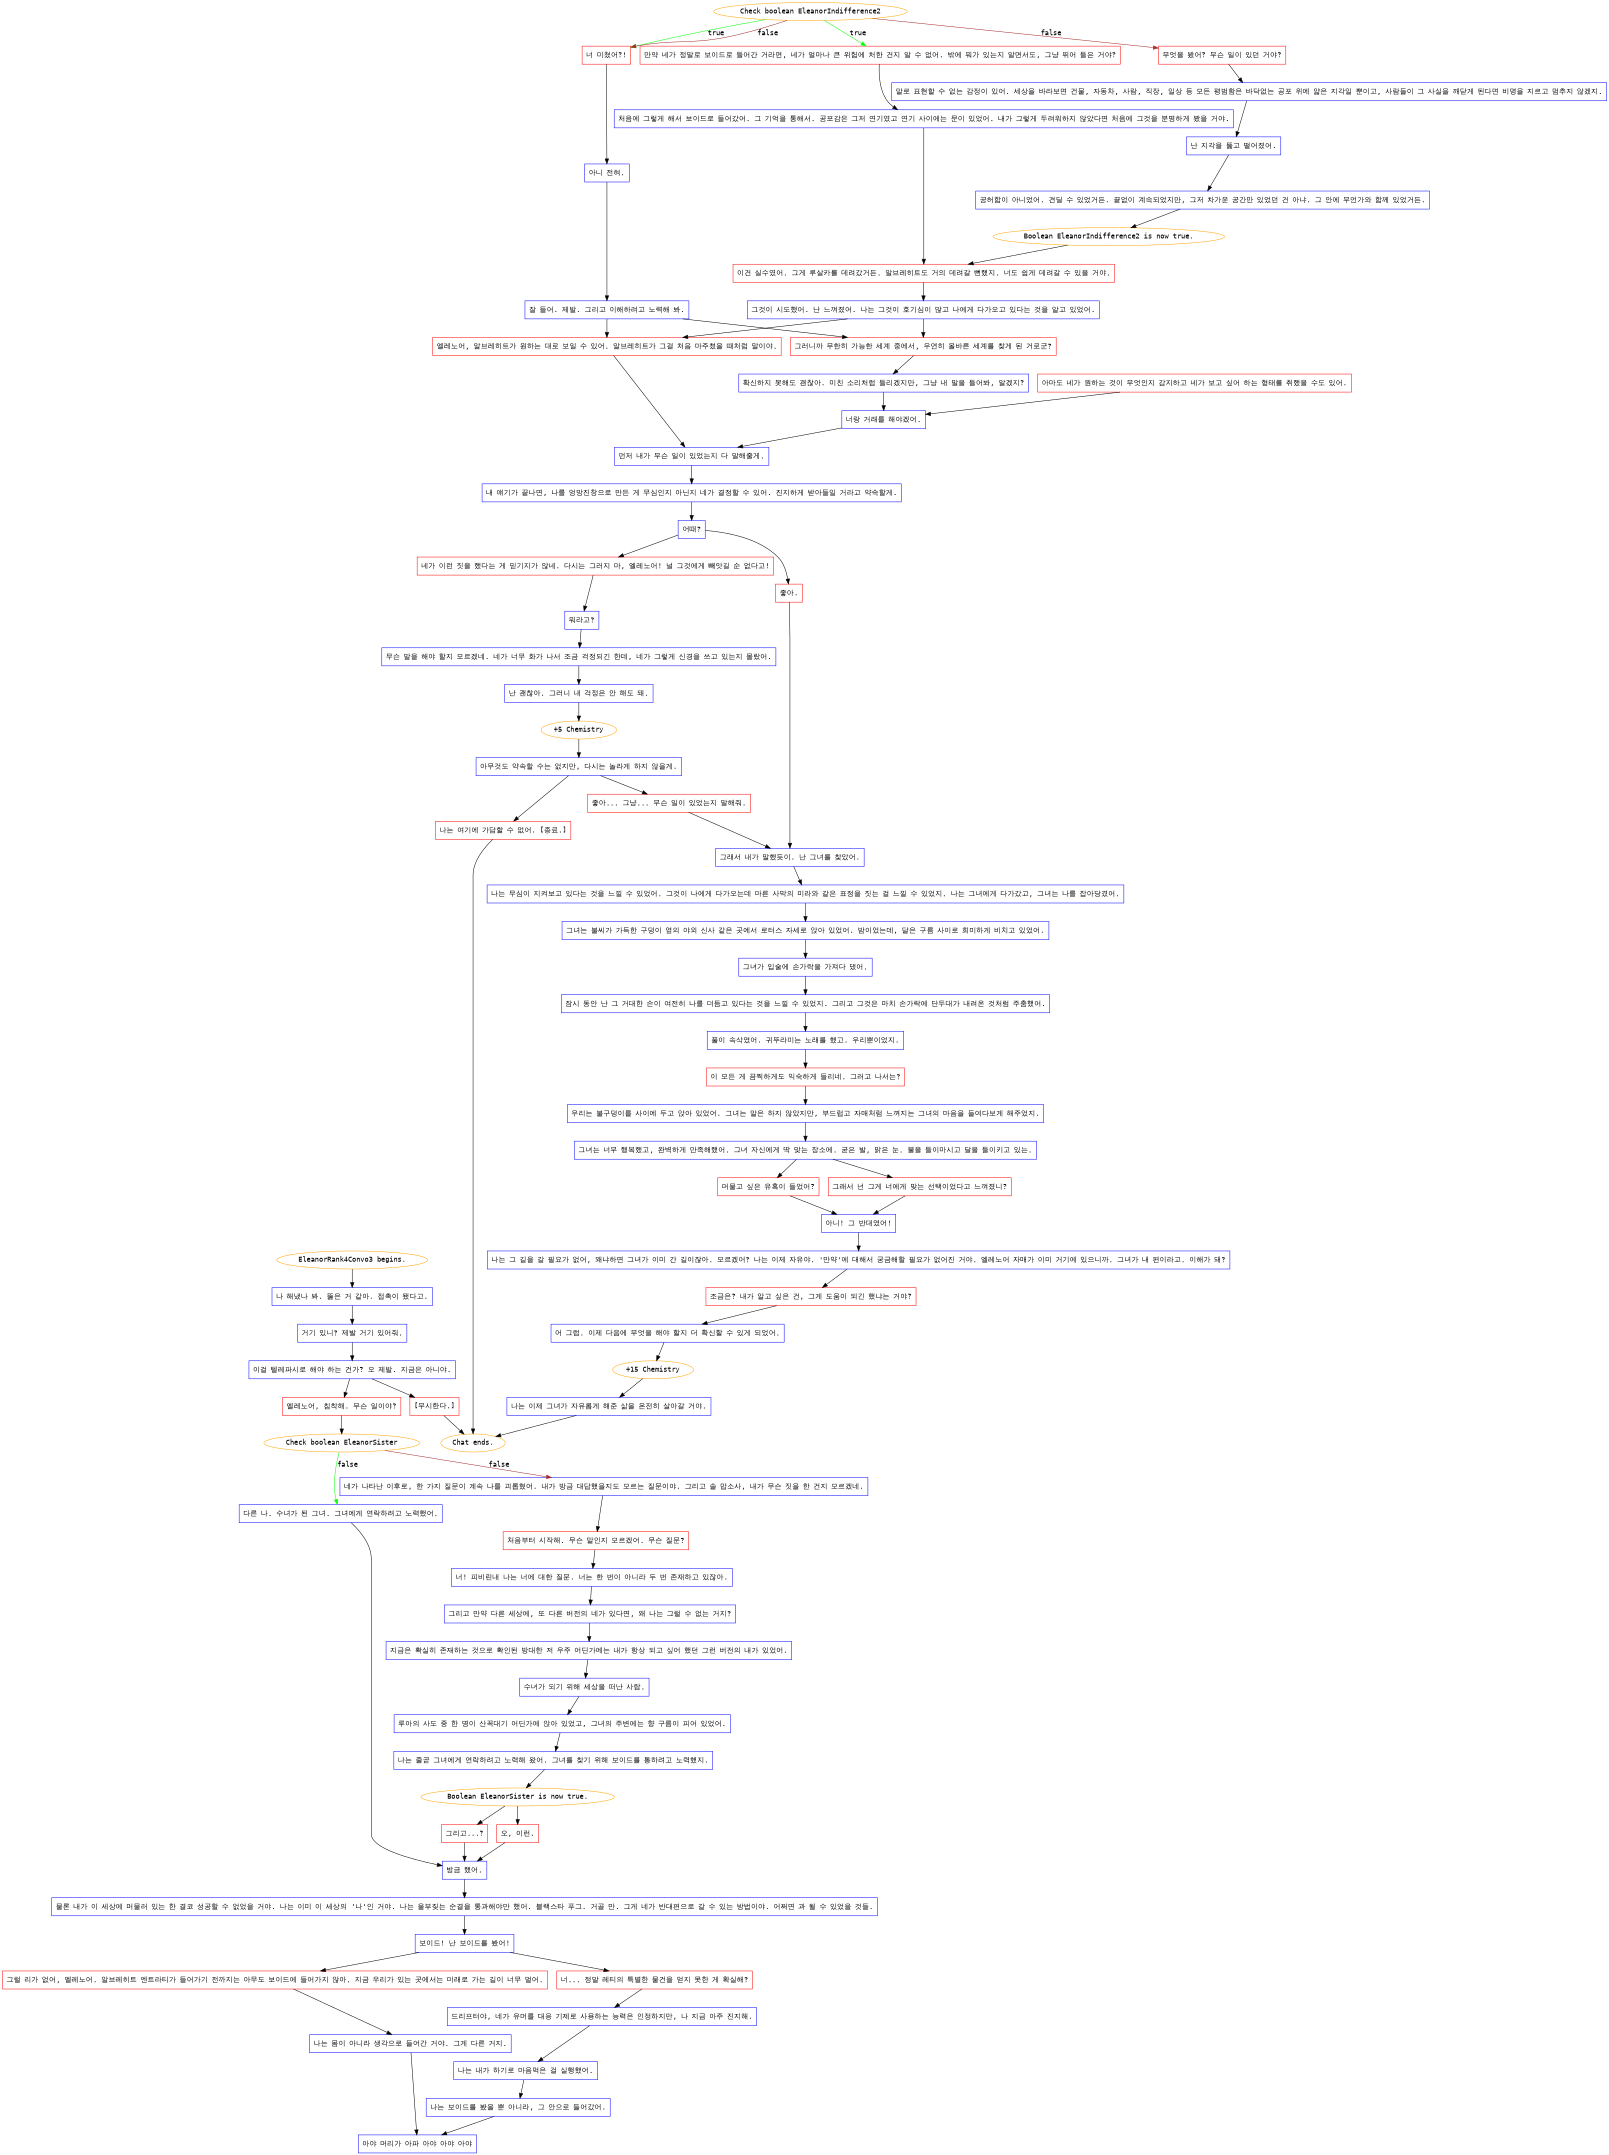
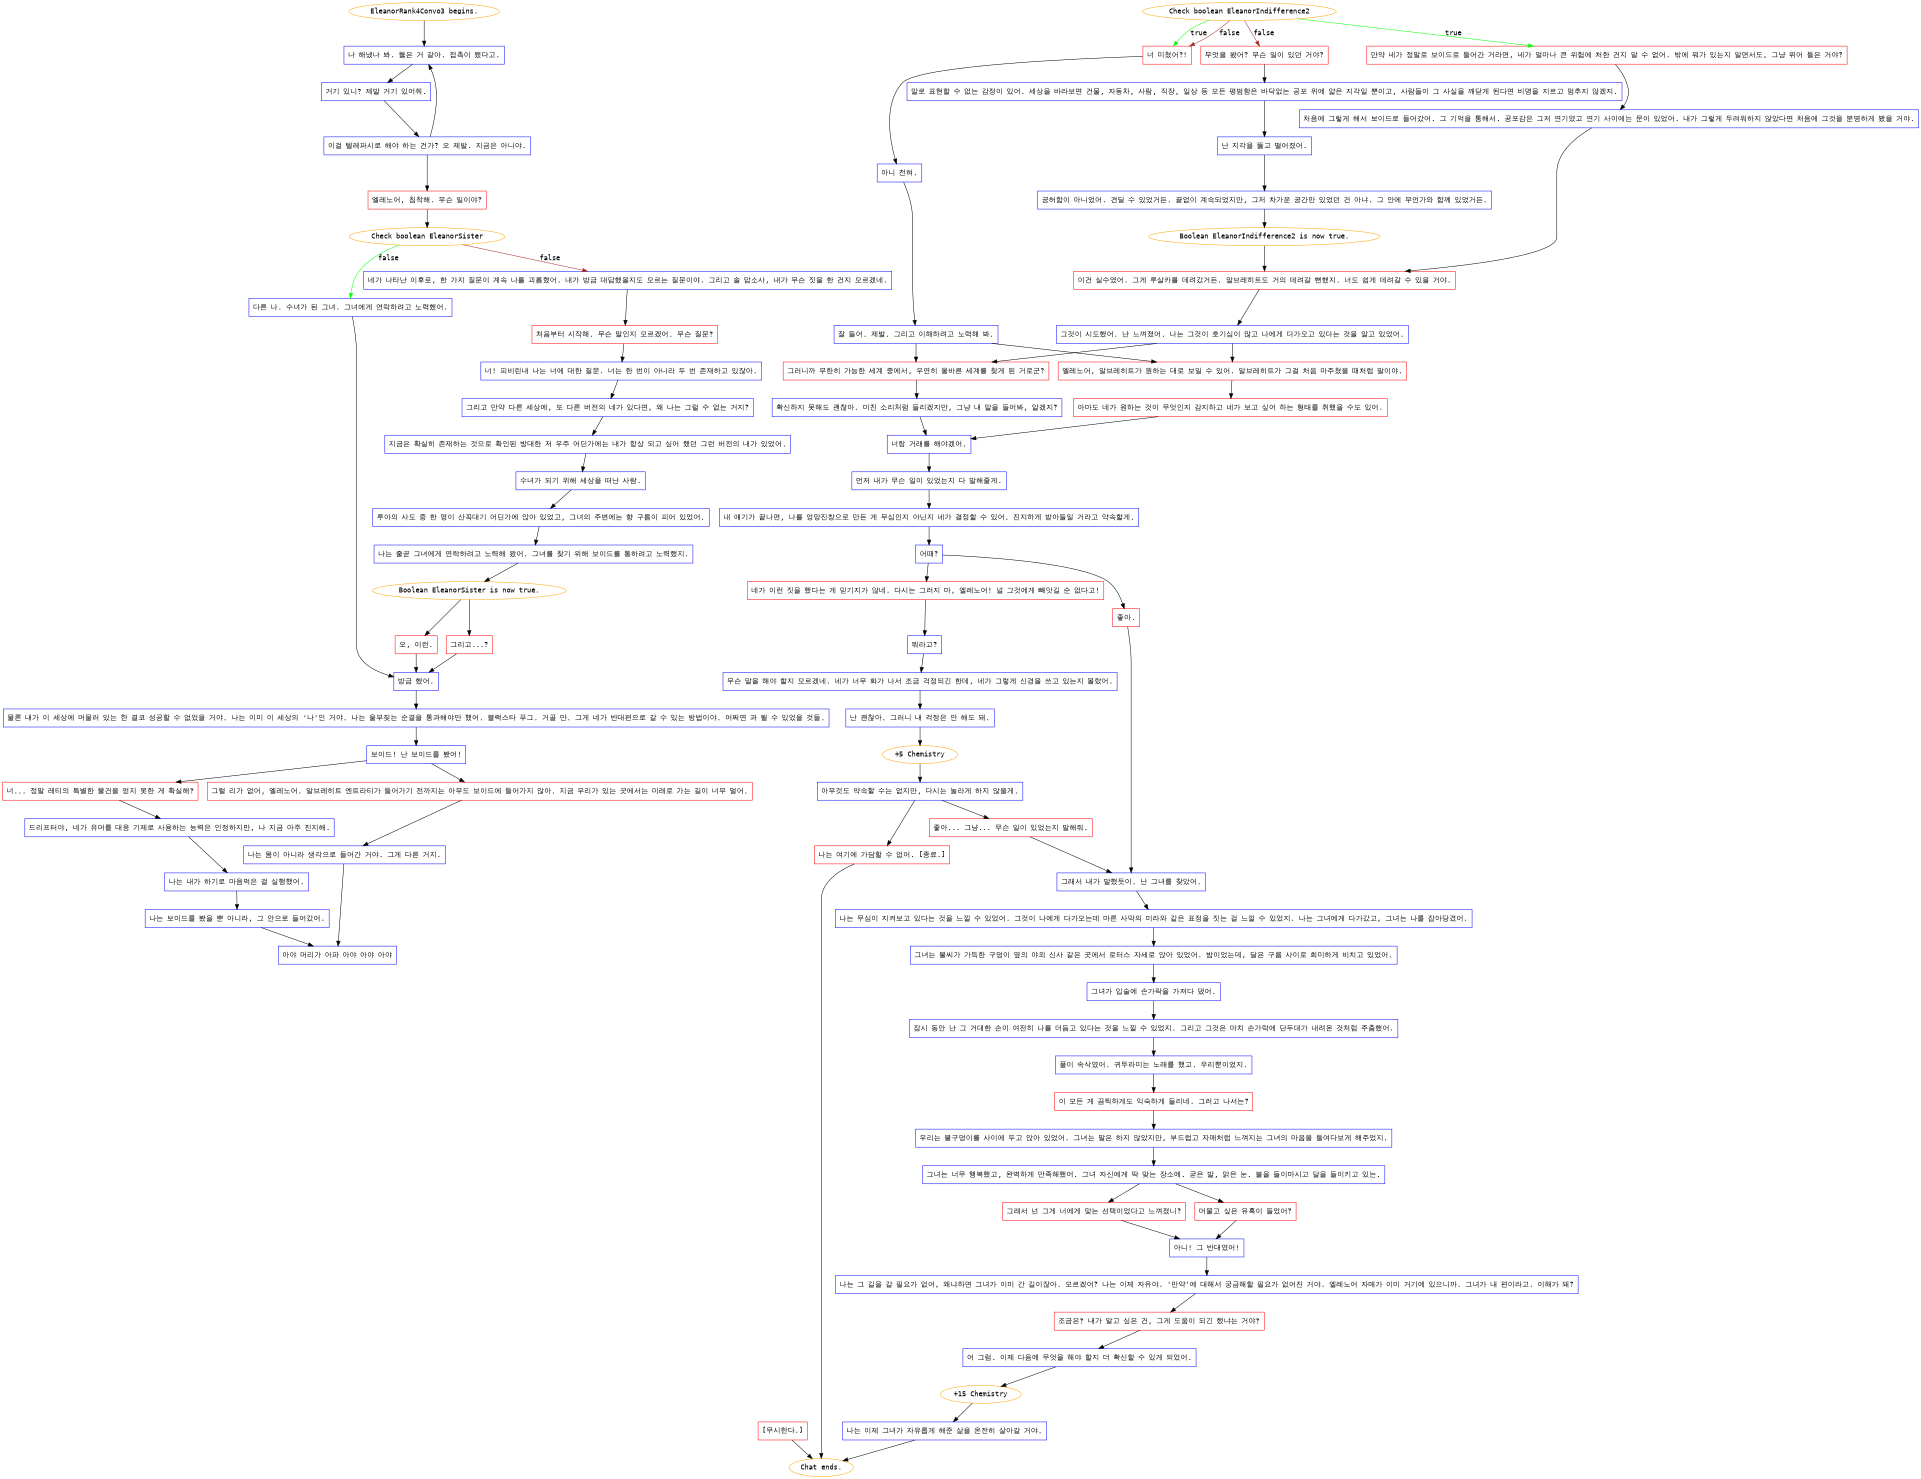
(648, 399) -> (1232, 387)
(391, 1387) -> (436, 103)
